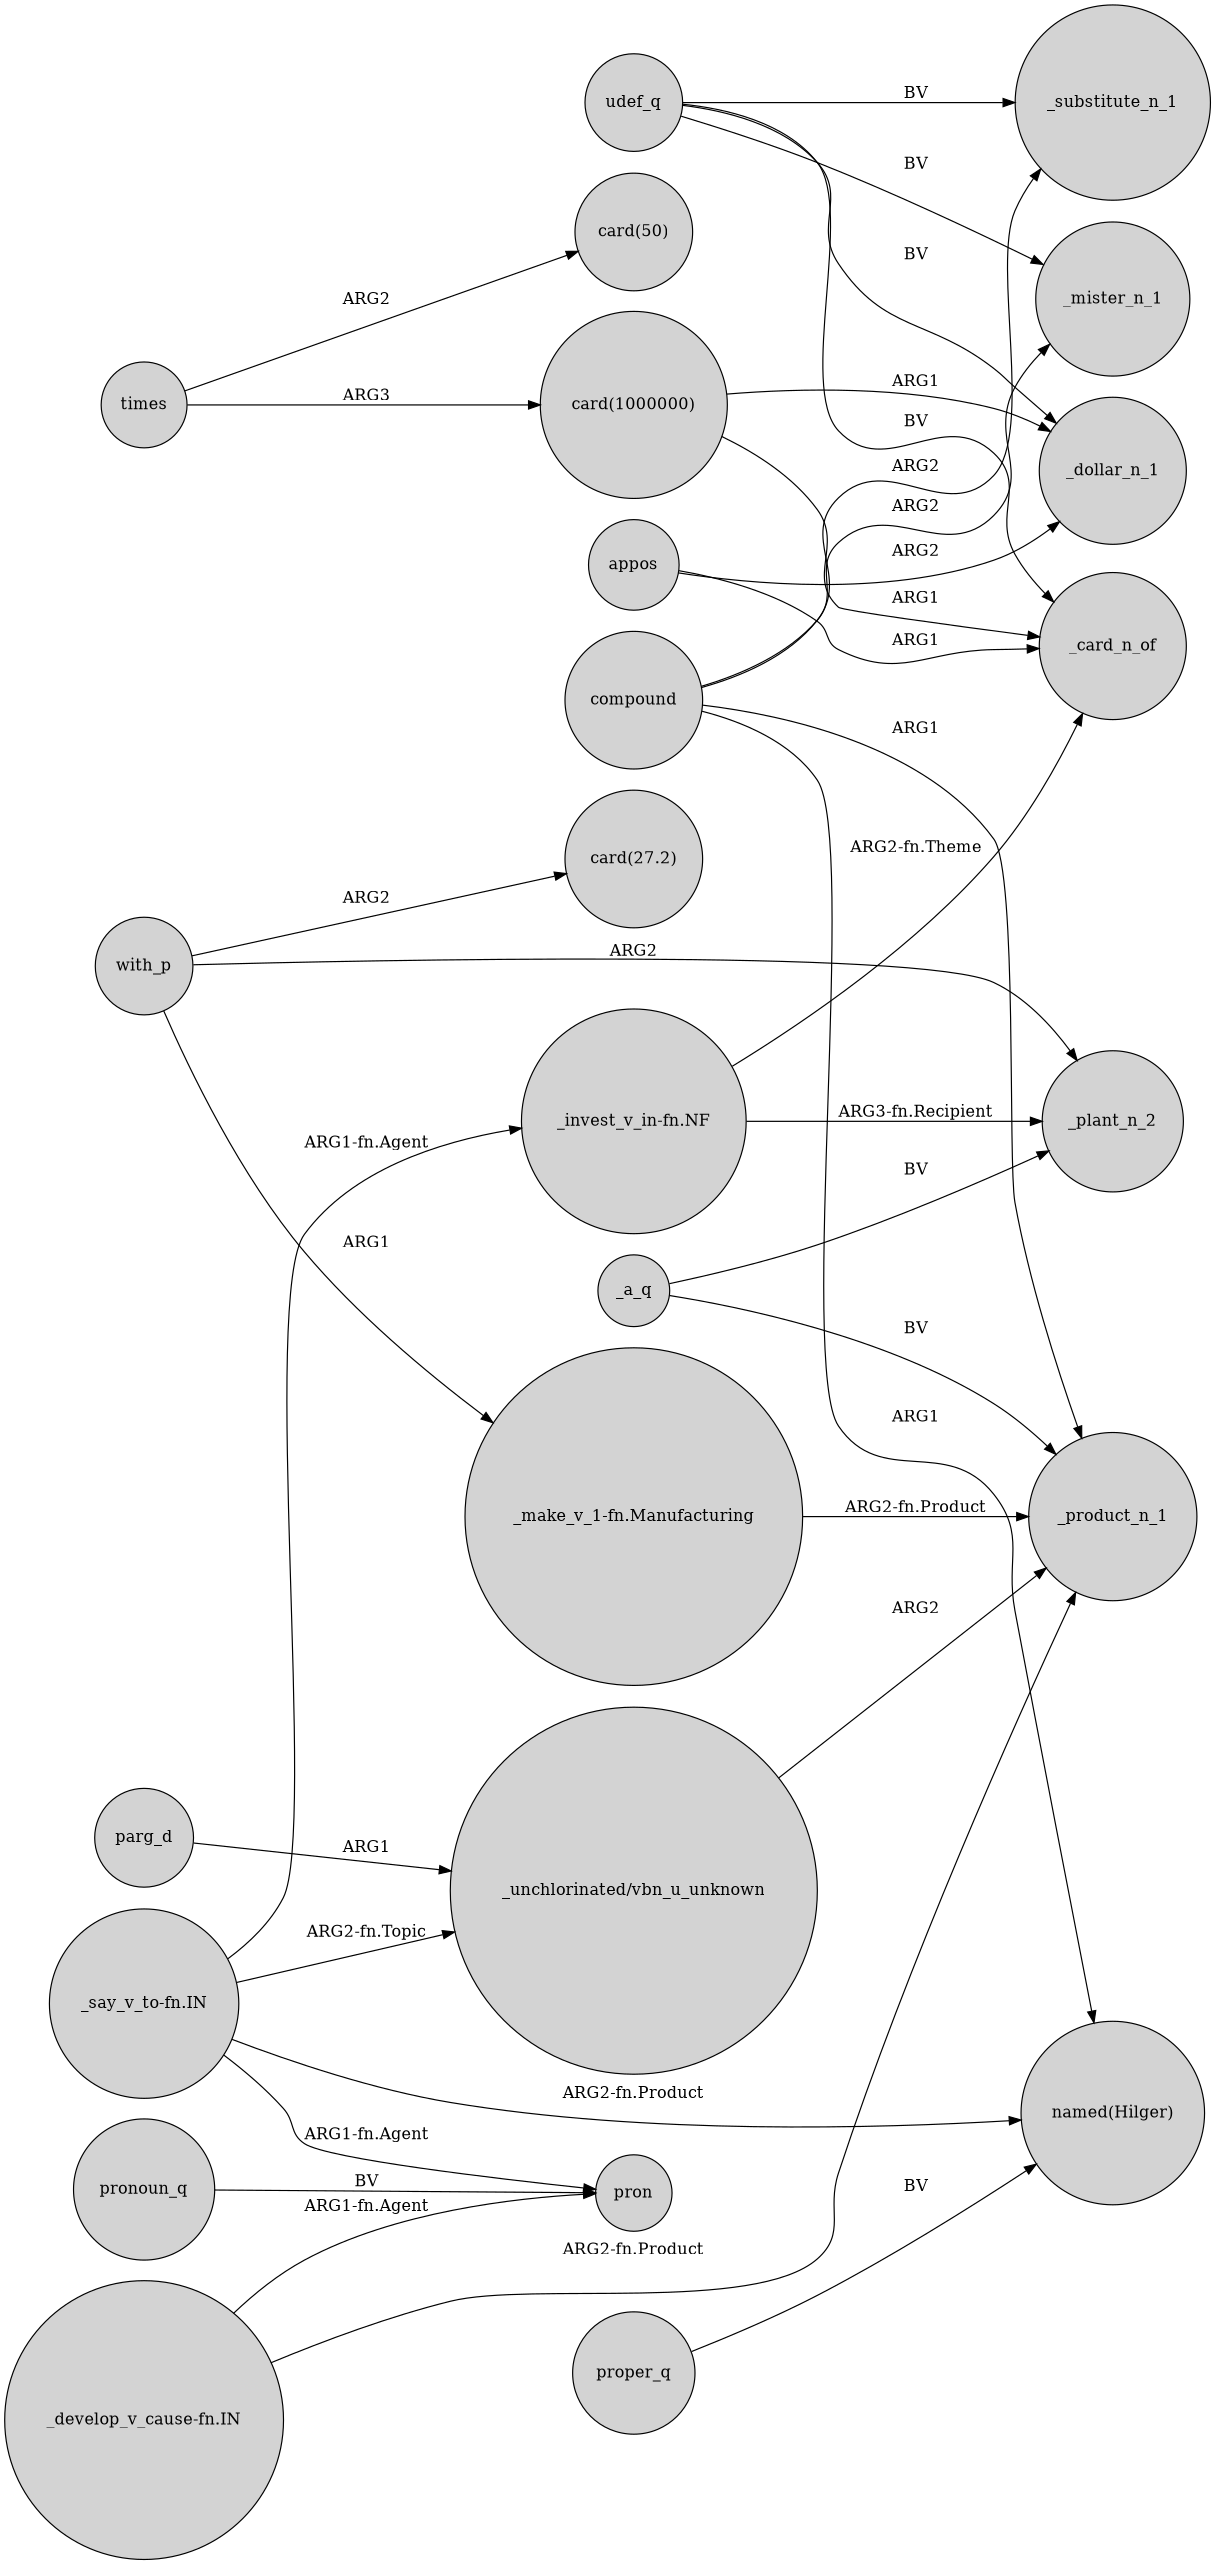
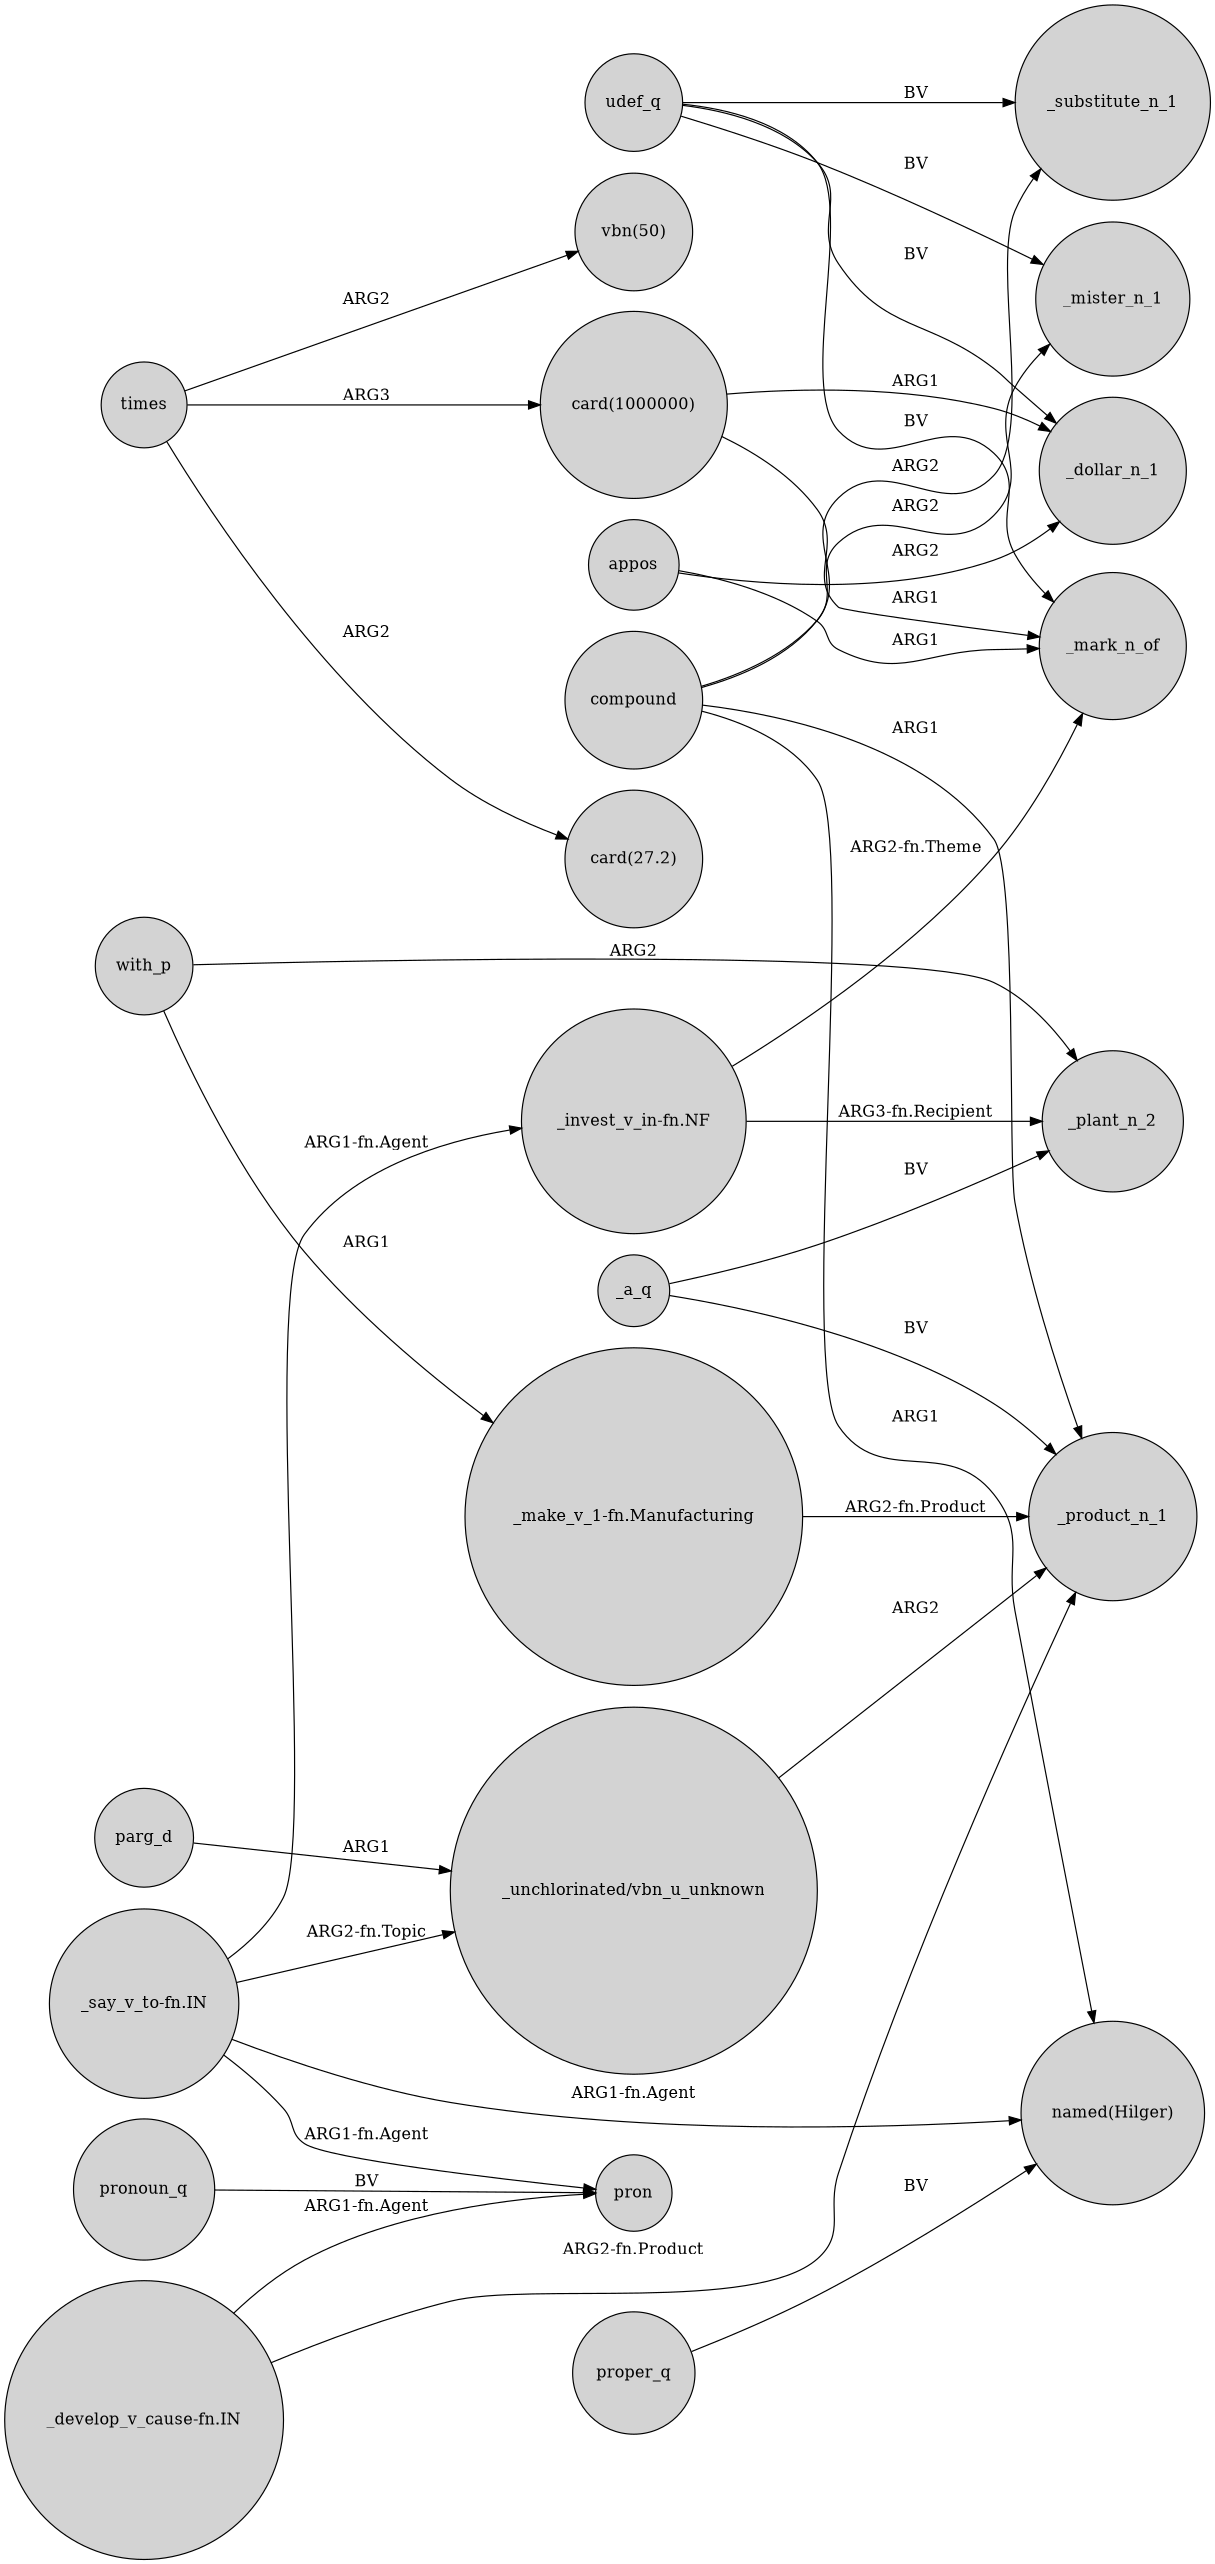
(634, 232) -> (634, 232)
(1113, 646) -> (1113, 646)
(373, 916) -> (333, 668)
(634, 2094) -> (634, 2094)
